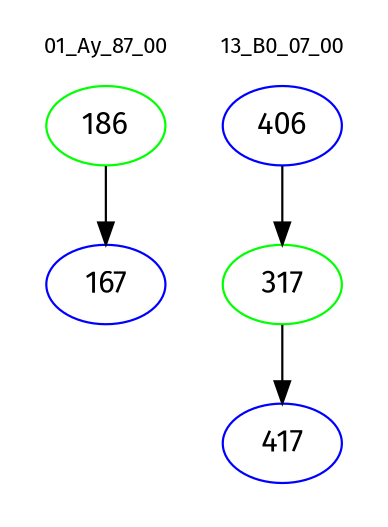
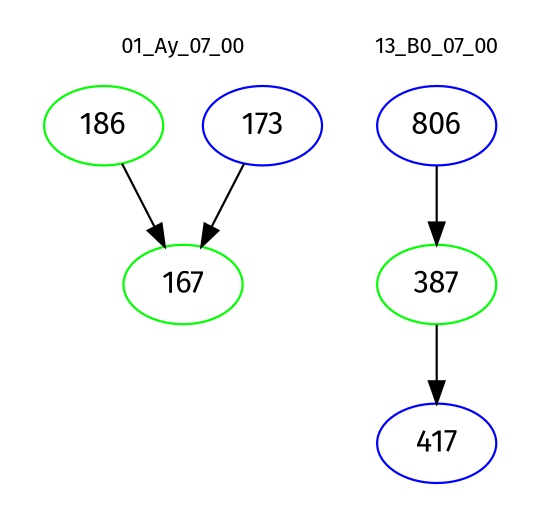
(106, 47) -> (183, 47)
none -> (262, 126)
(282, 126) -> (437, 126)
(106, 285) -> (183, 285)
(282, 285) -> (437, 285)
